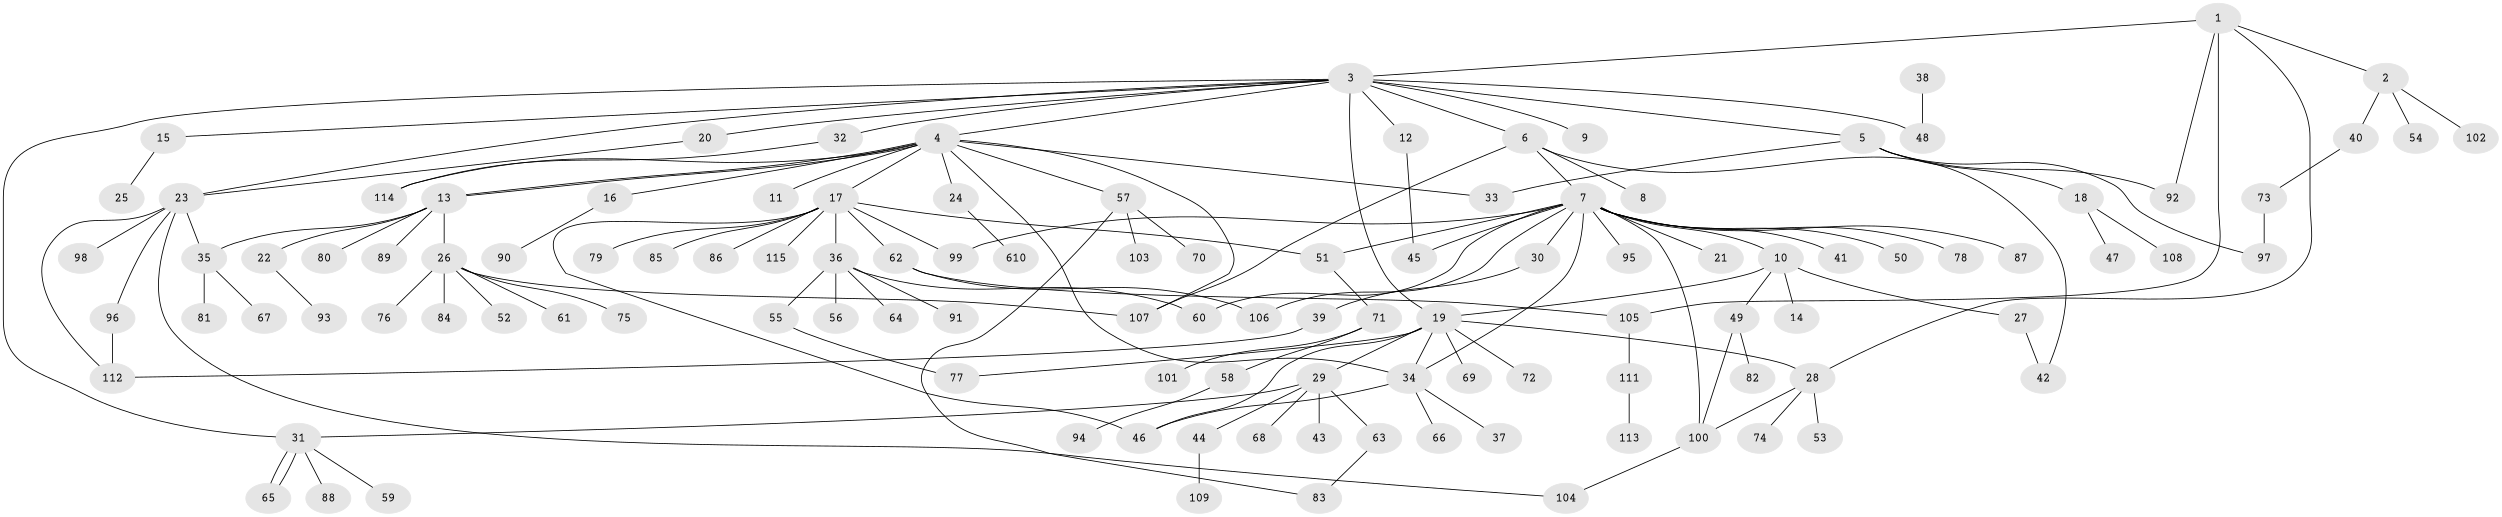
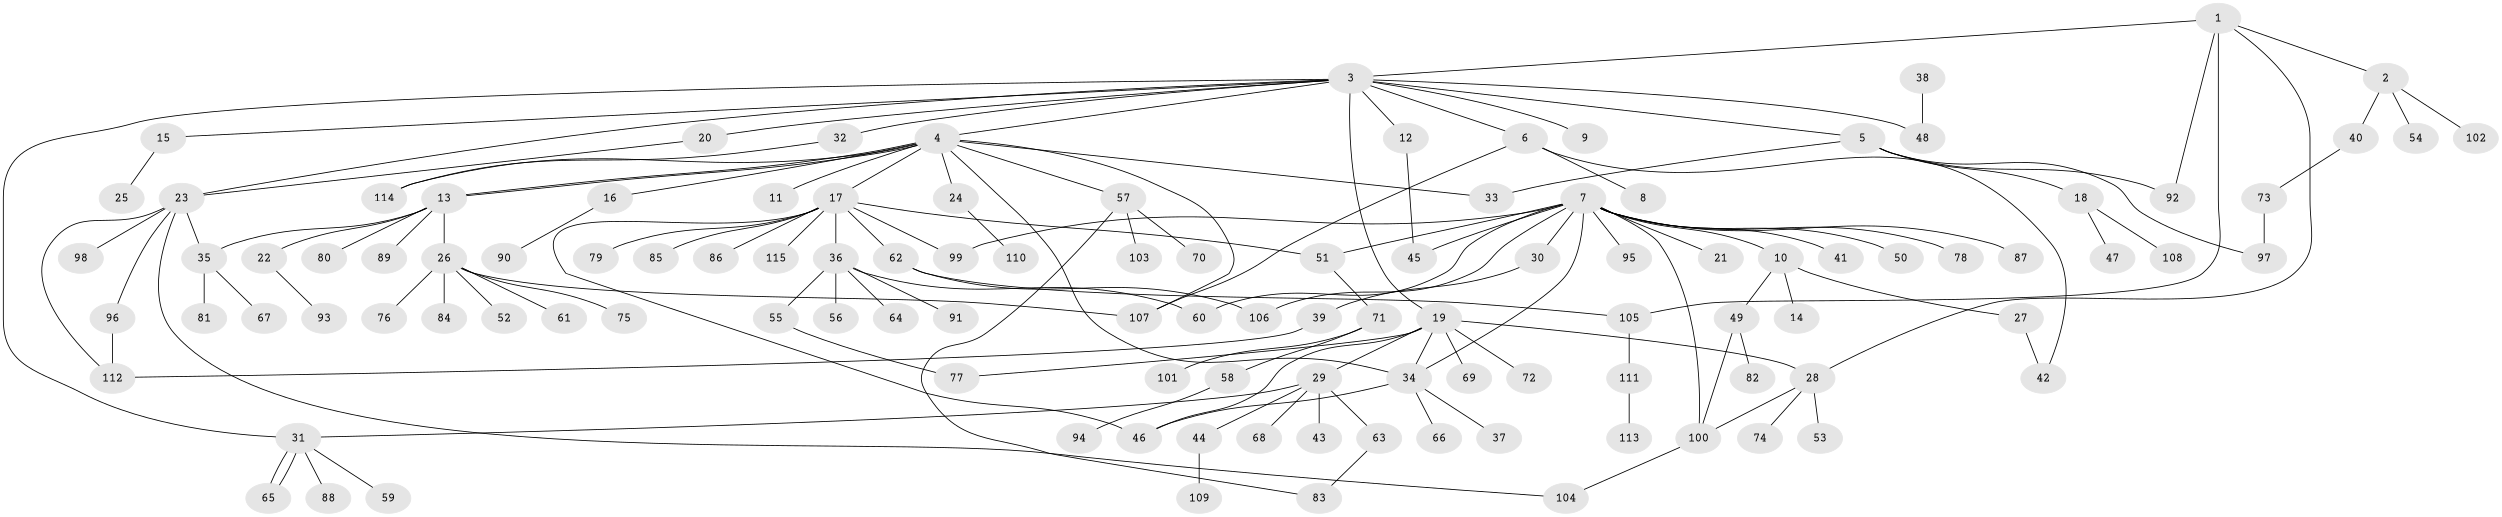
(1554, 168) -> none
(1016, 258) -> (1016, 258)
(1614, 297) -> none
